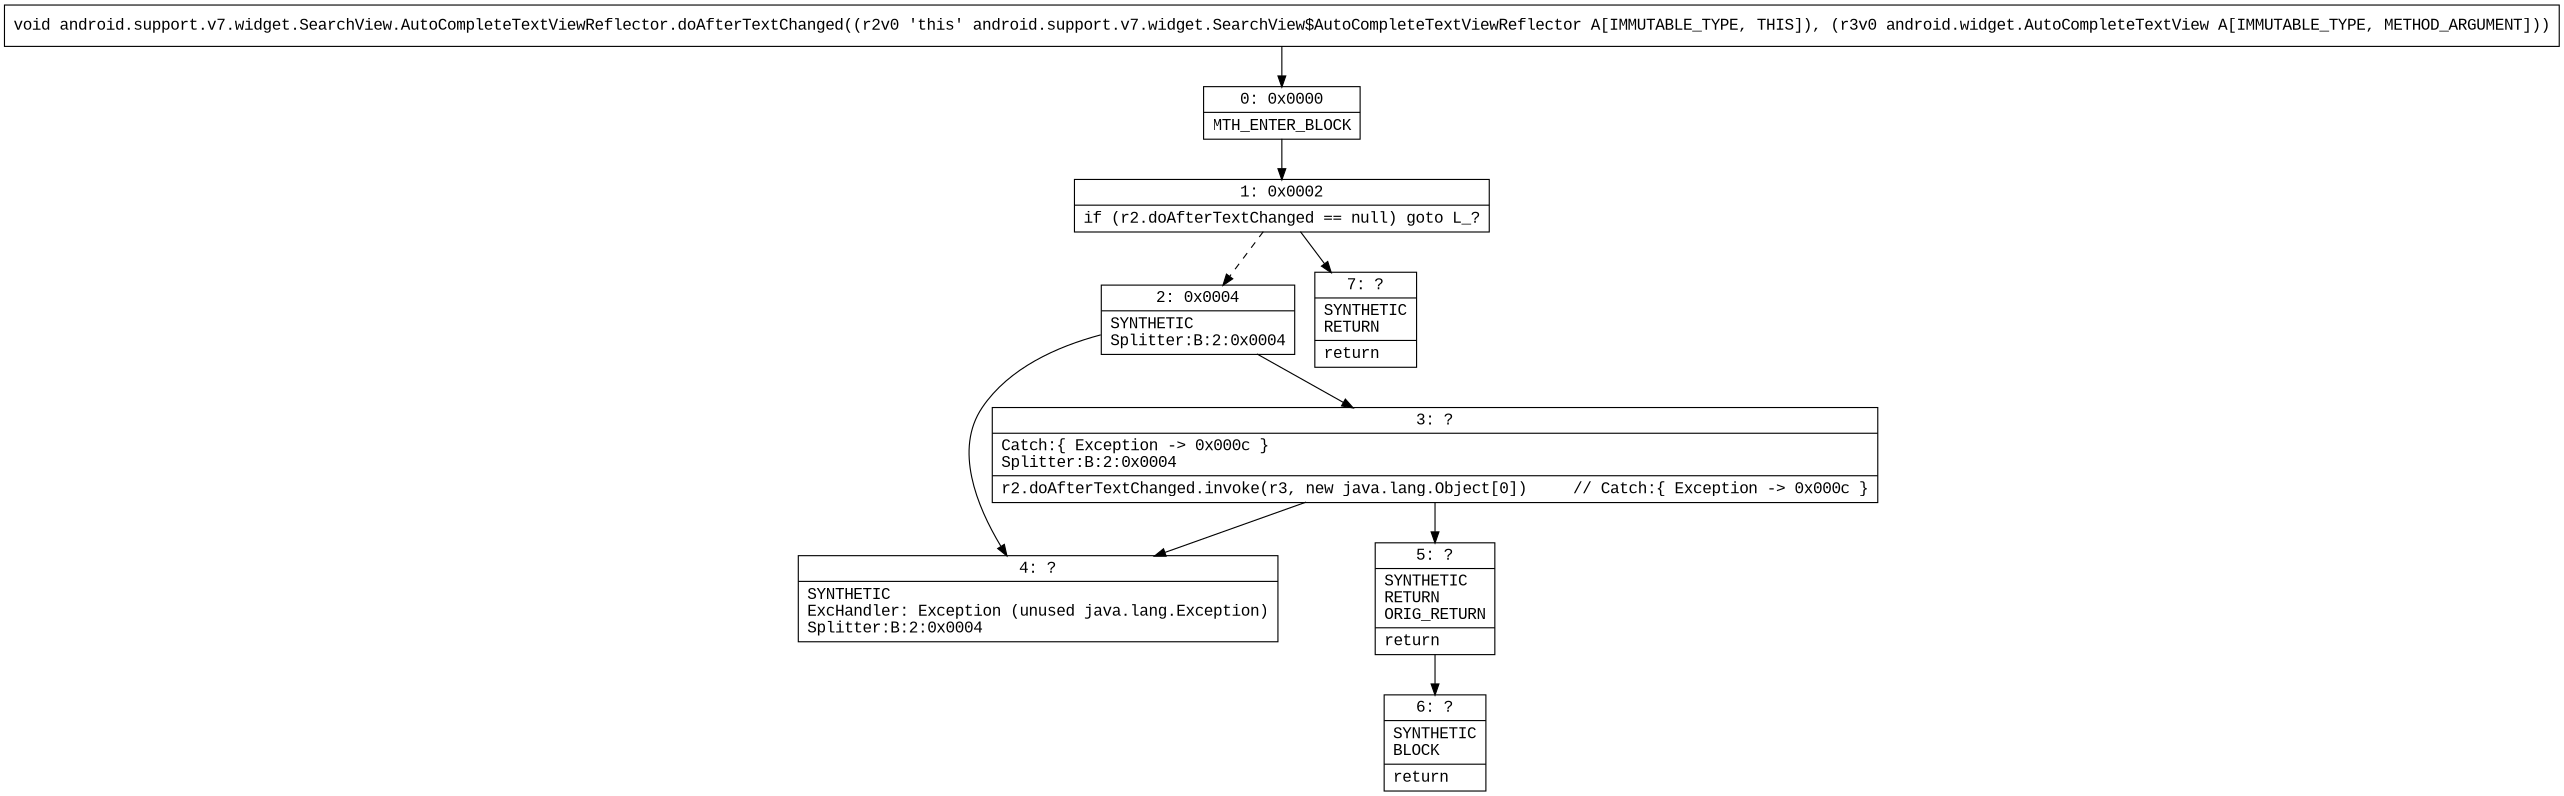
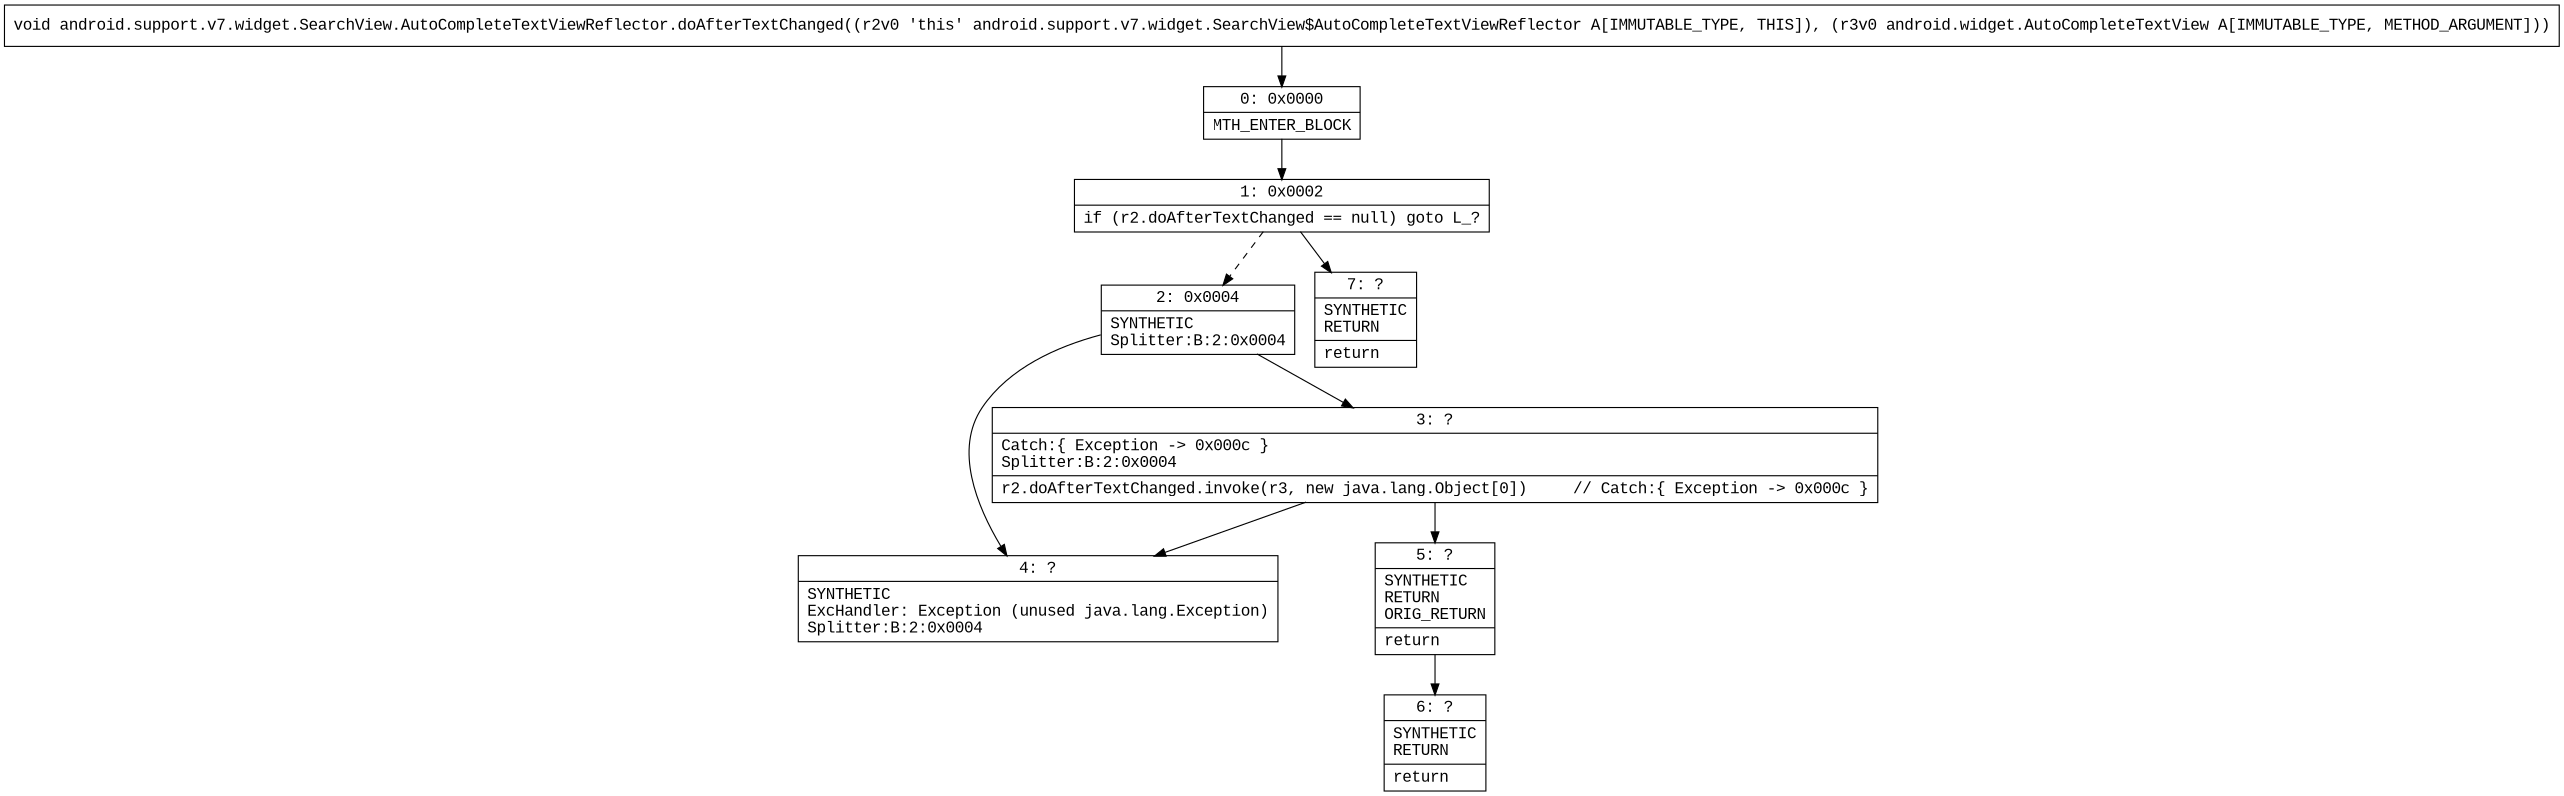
(1417, 750) -> (1421, 750)
